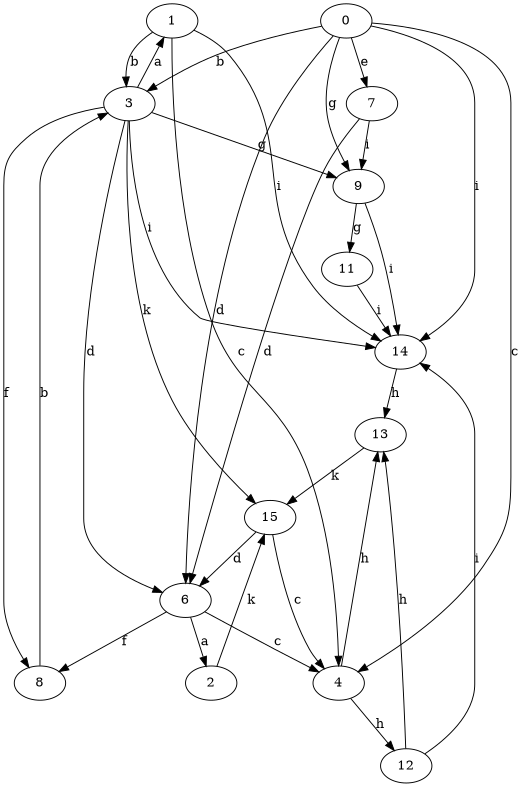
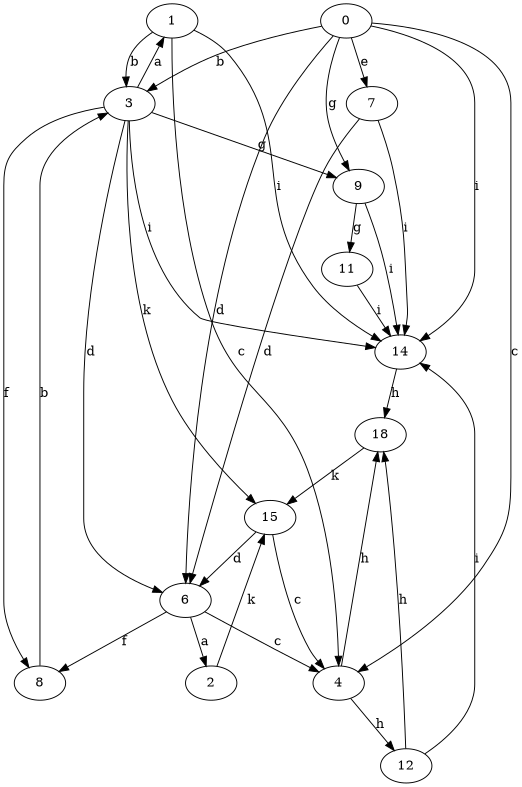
(366, 140) -> (402, 221)
(381, 435) -> (381, 435)
